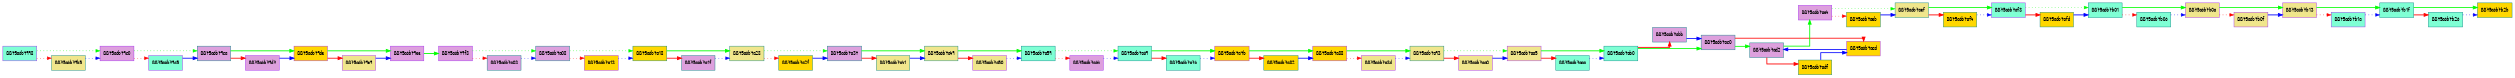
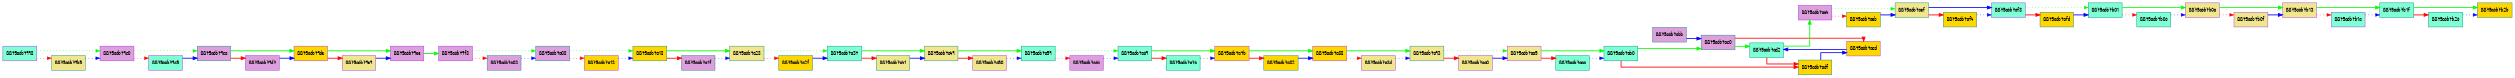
(1958, 8) -> (1958, 8)
(1654, 47) -> (1705, 67)
(1767, 50) -> (1767, 50)
(844, 53) -> (844, 53)
